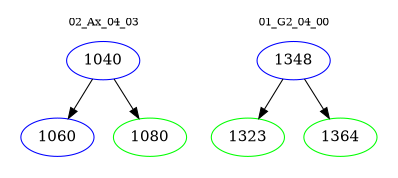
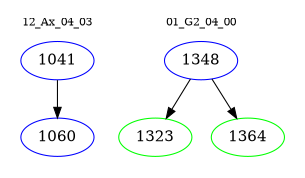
(104, 23) -> (57, 23)
(103, 61) -> (57, 61)
(150, 137) -> none
